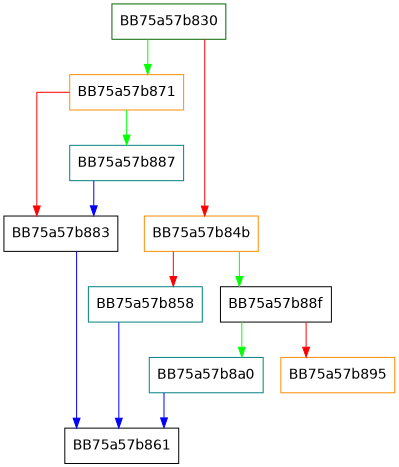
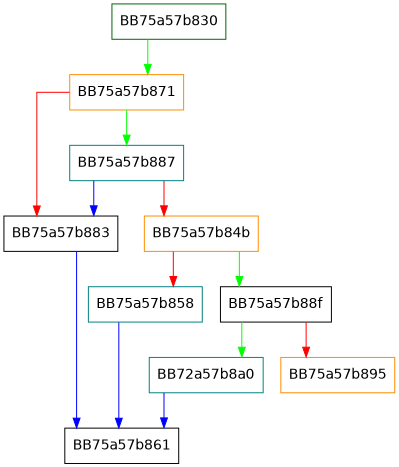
(205, 123) -> (164, 193)
(206, 375) -> (206, 375)
